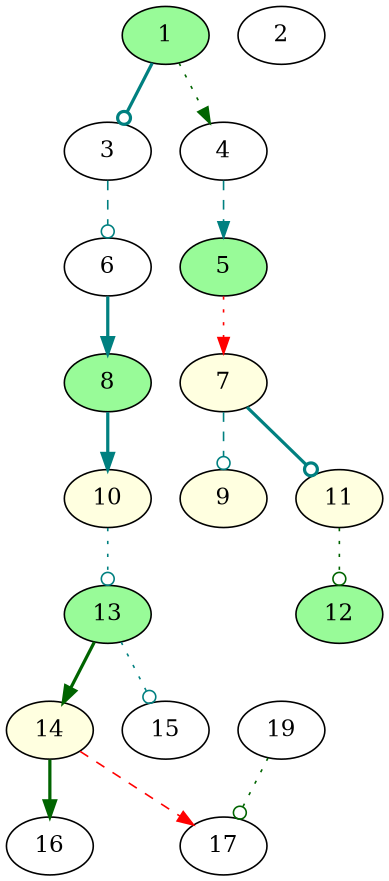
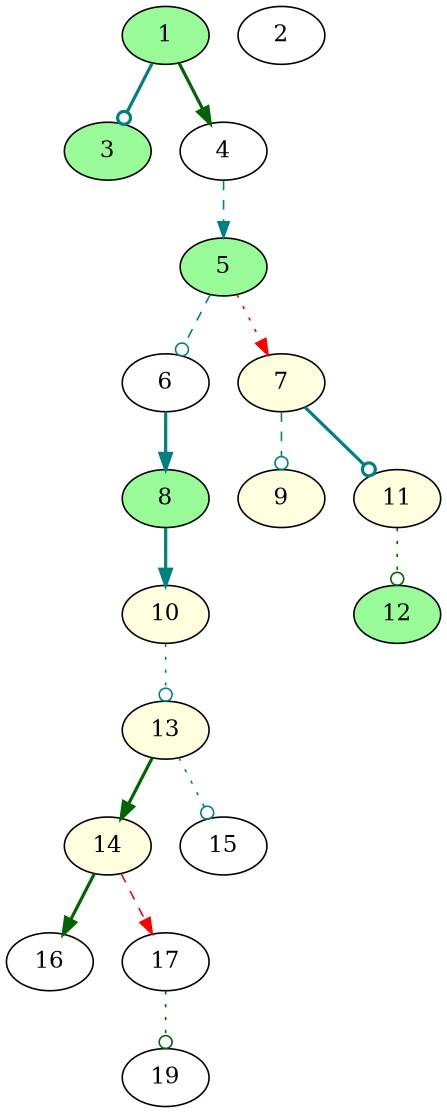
(191, 86) -> (191, 86)
(108, 151) -> (108, 151)
(108, 203) -> (198, 319)
(108, 614) -> (166, 730)
(255, 782) -> (166, 1013)
